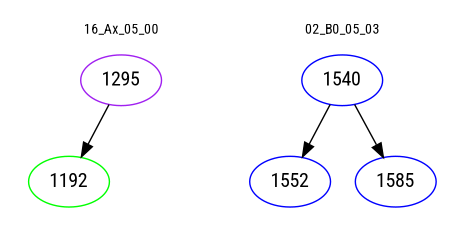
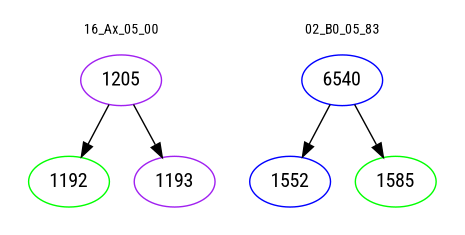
(343, 30) -> (343, 30)
(121, 80) -> (121, 80)
(342, 80) -> (342, 80)
none -> (175, 182)
(396, 182) -> (396, 182)
